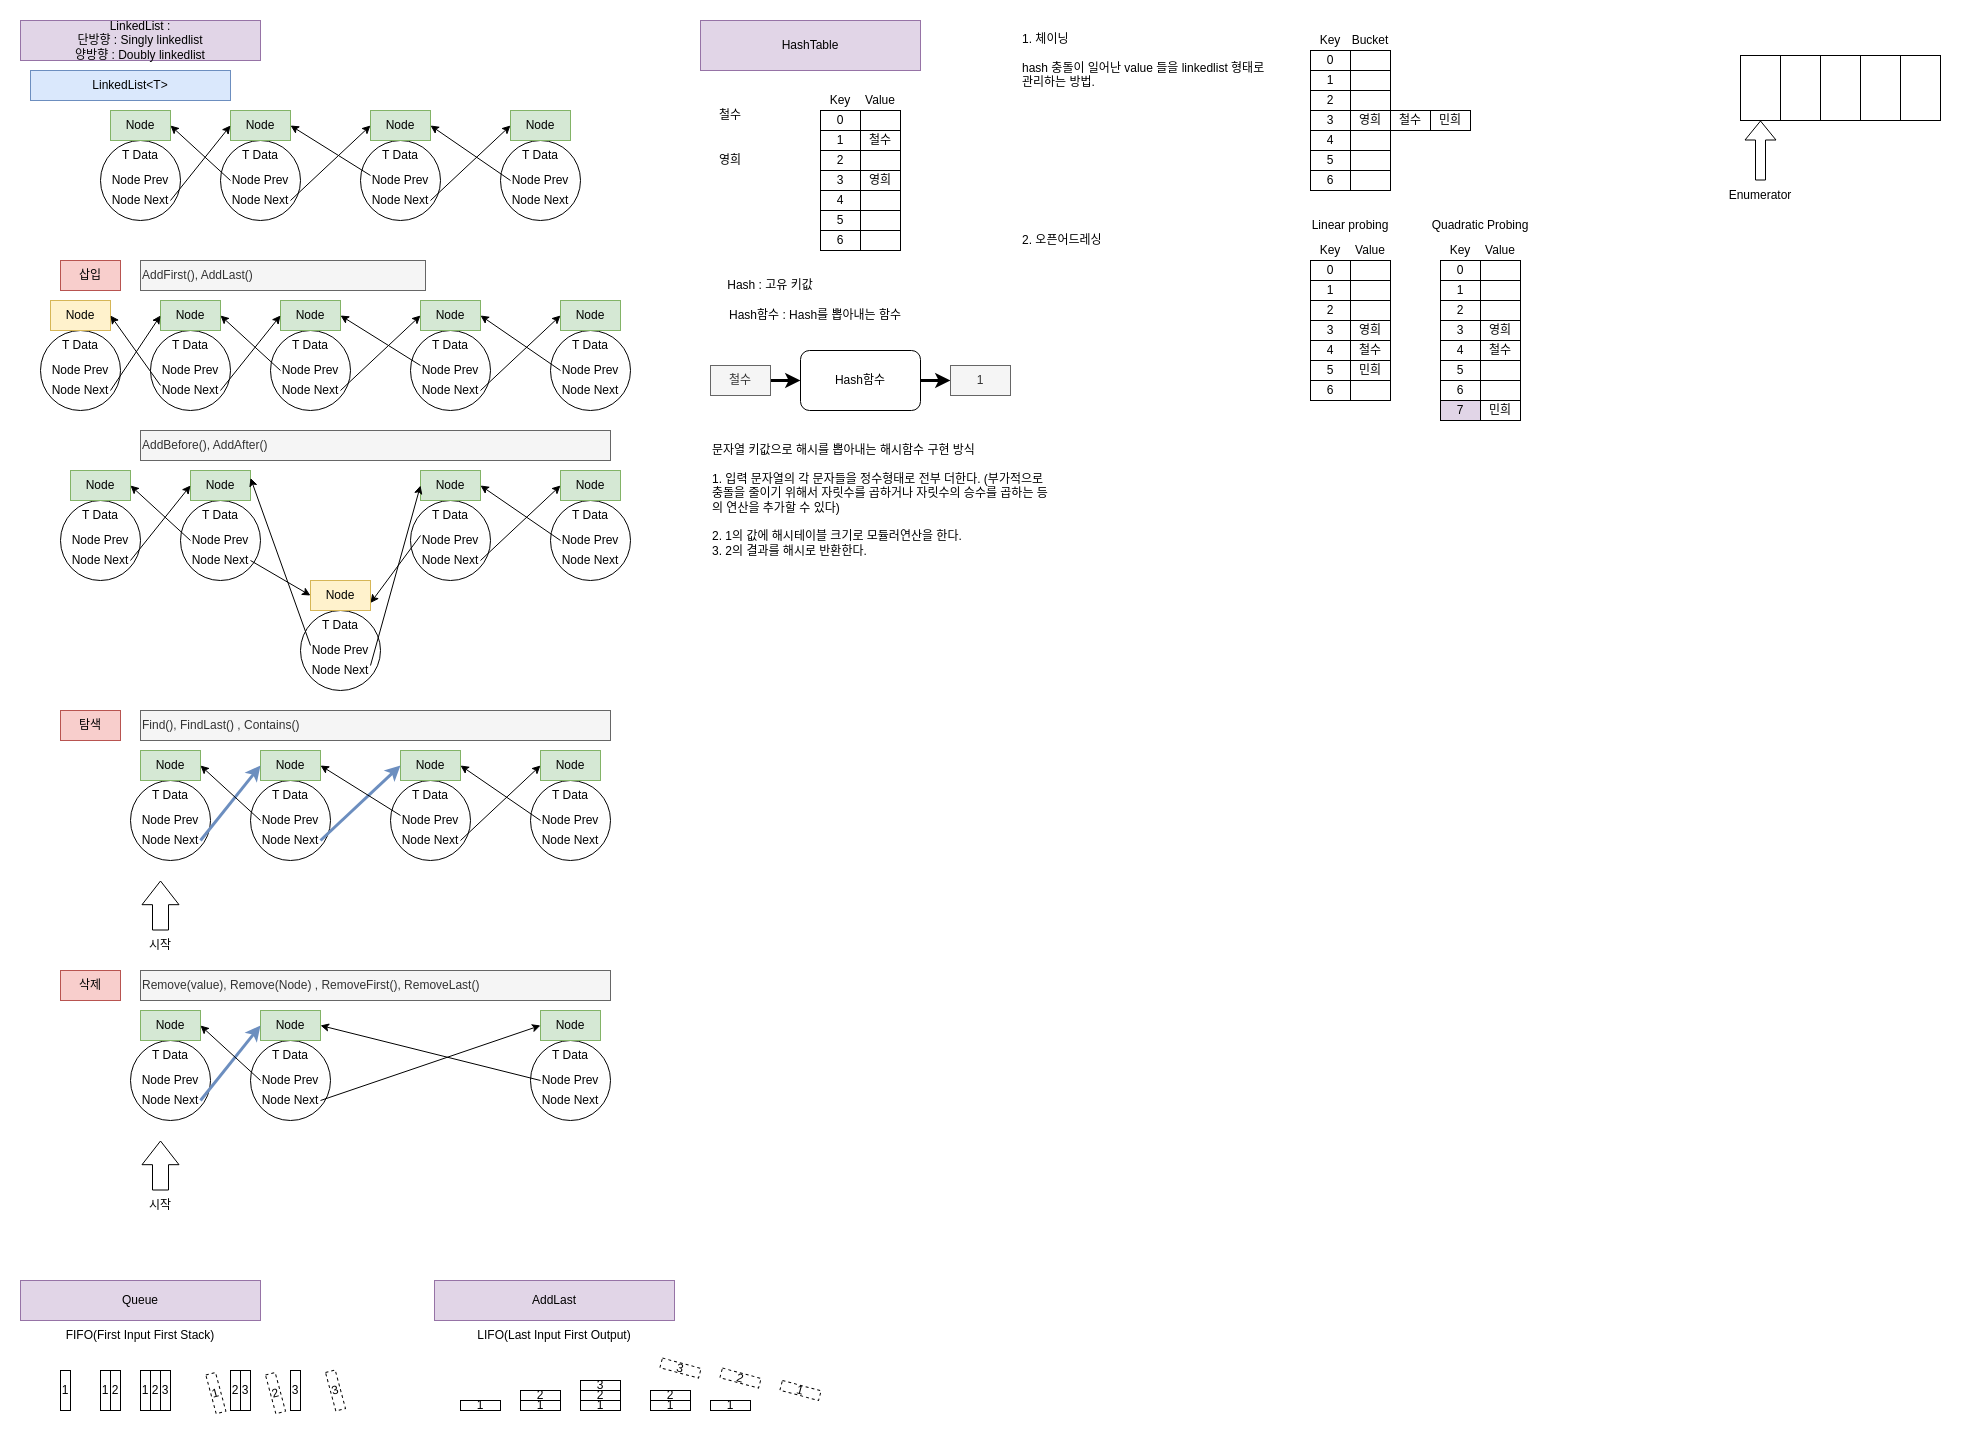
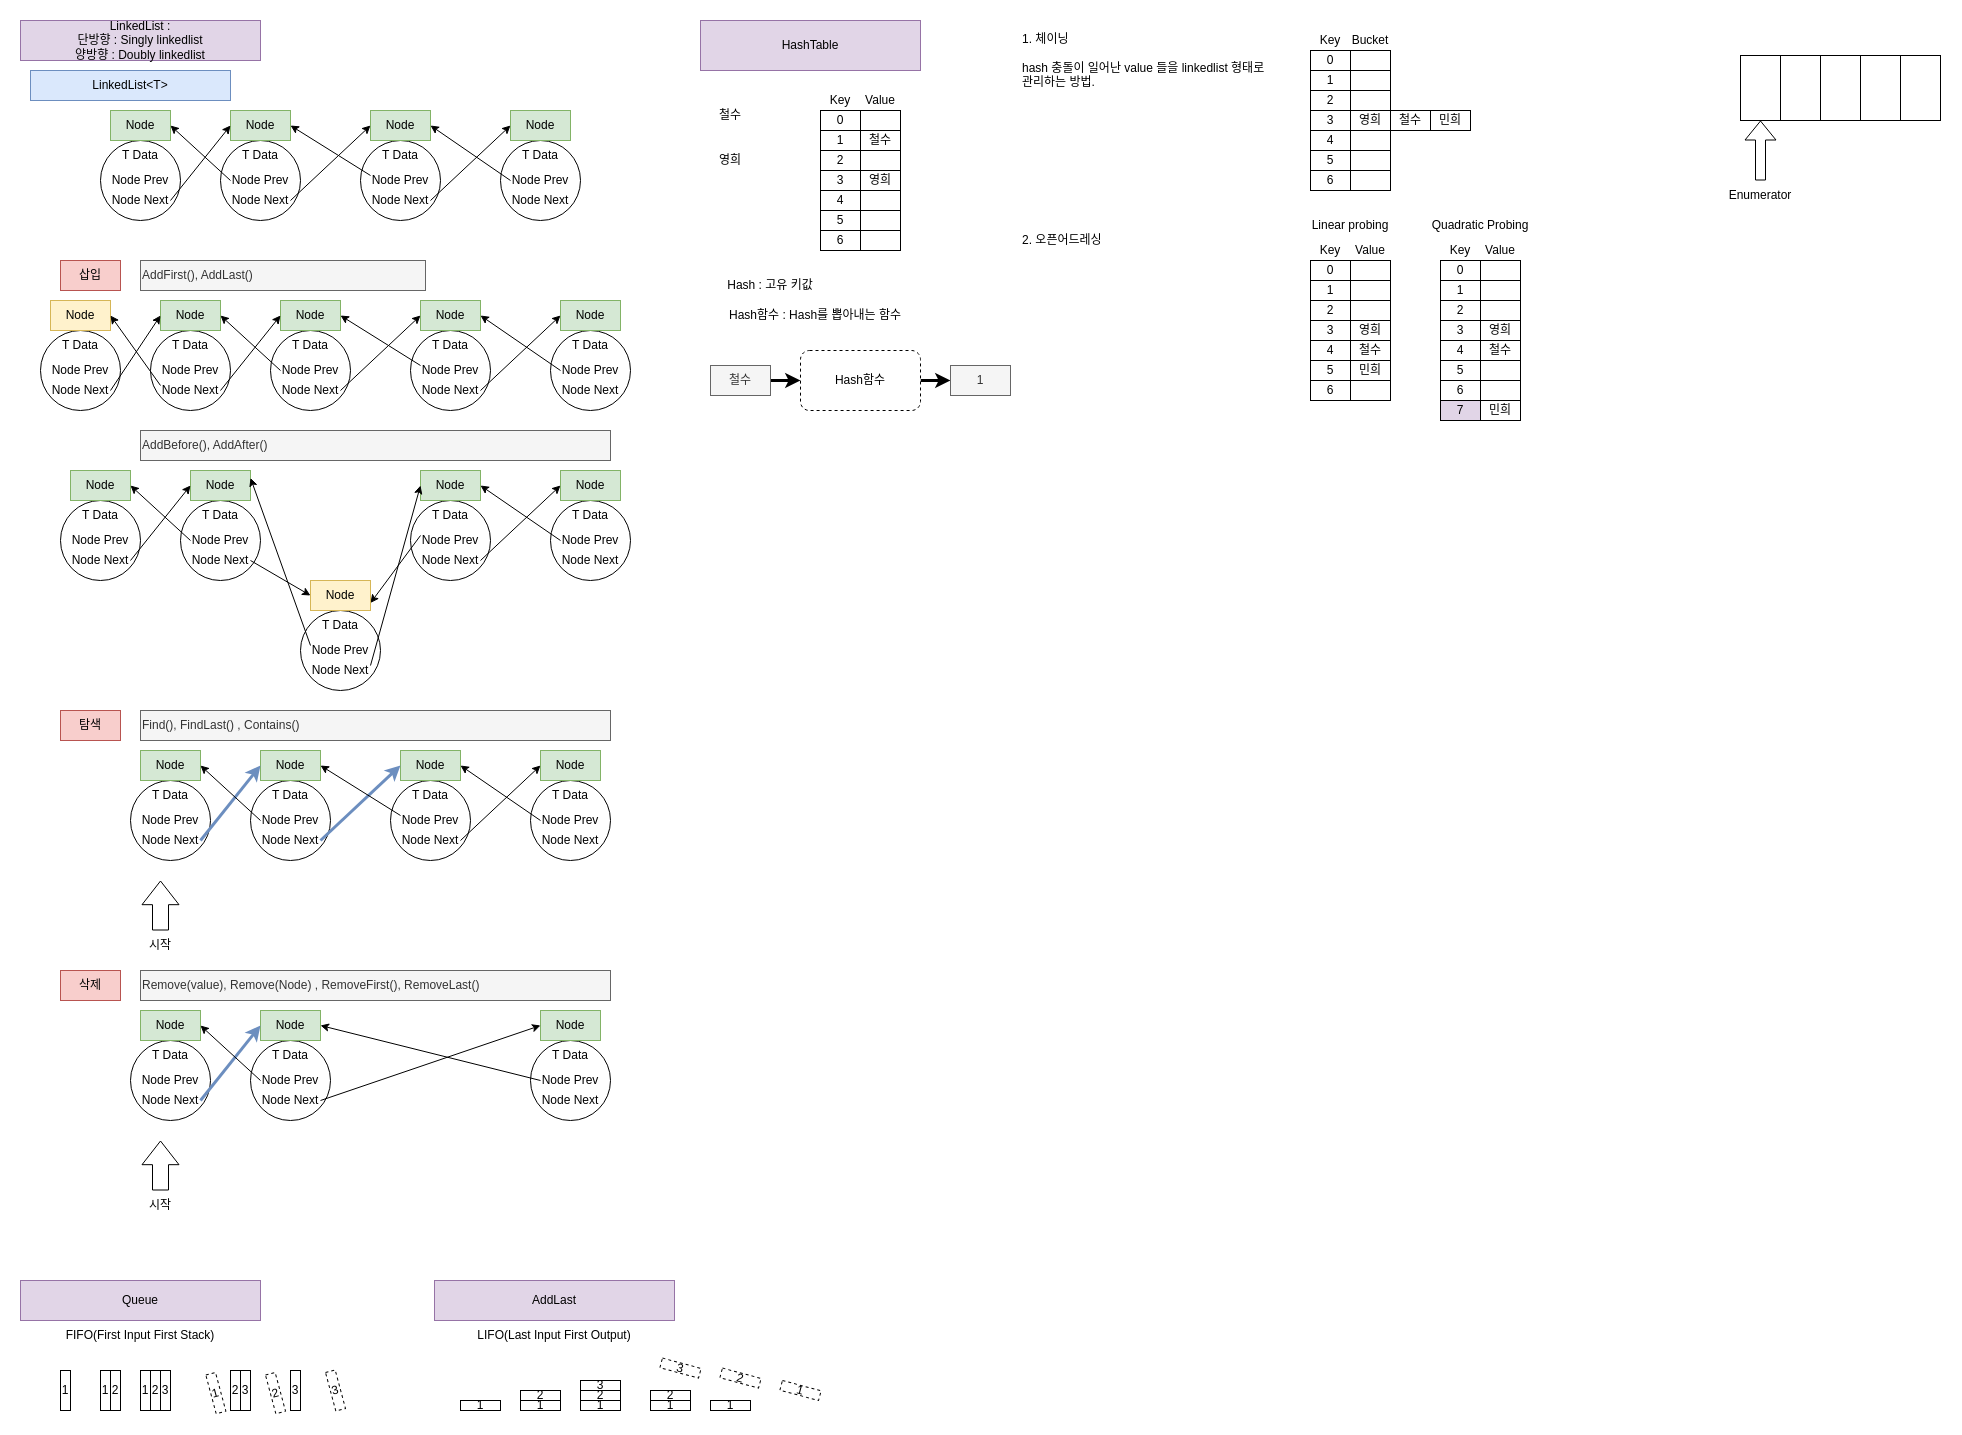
(861, 381) -> (861, 381)
(881, 501) -> none
